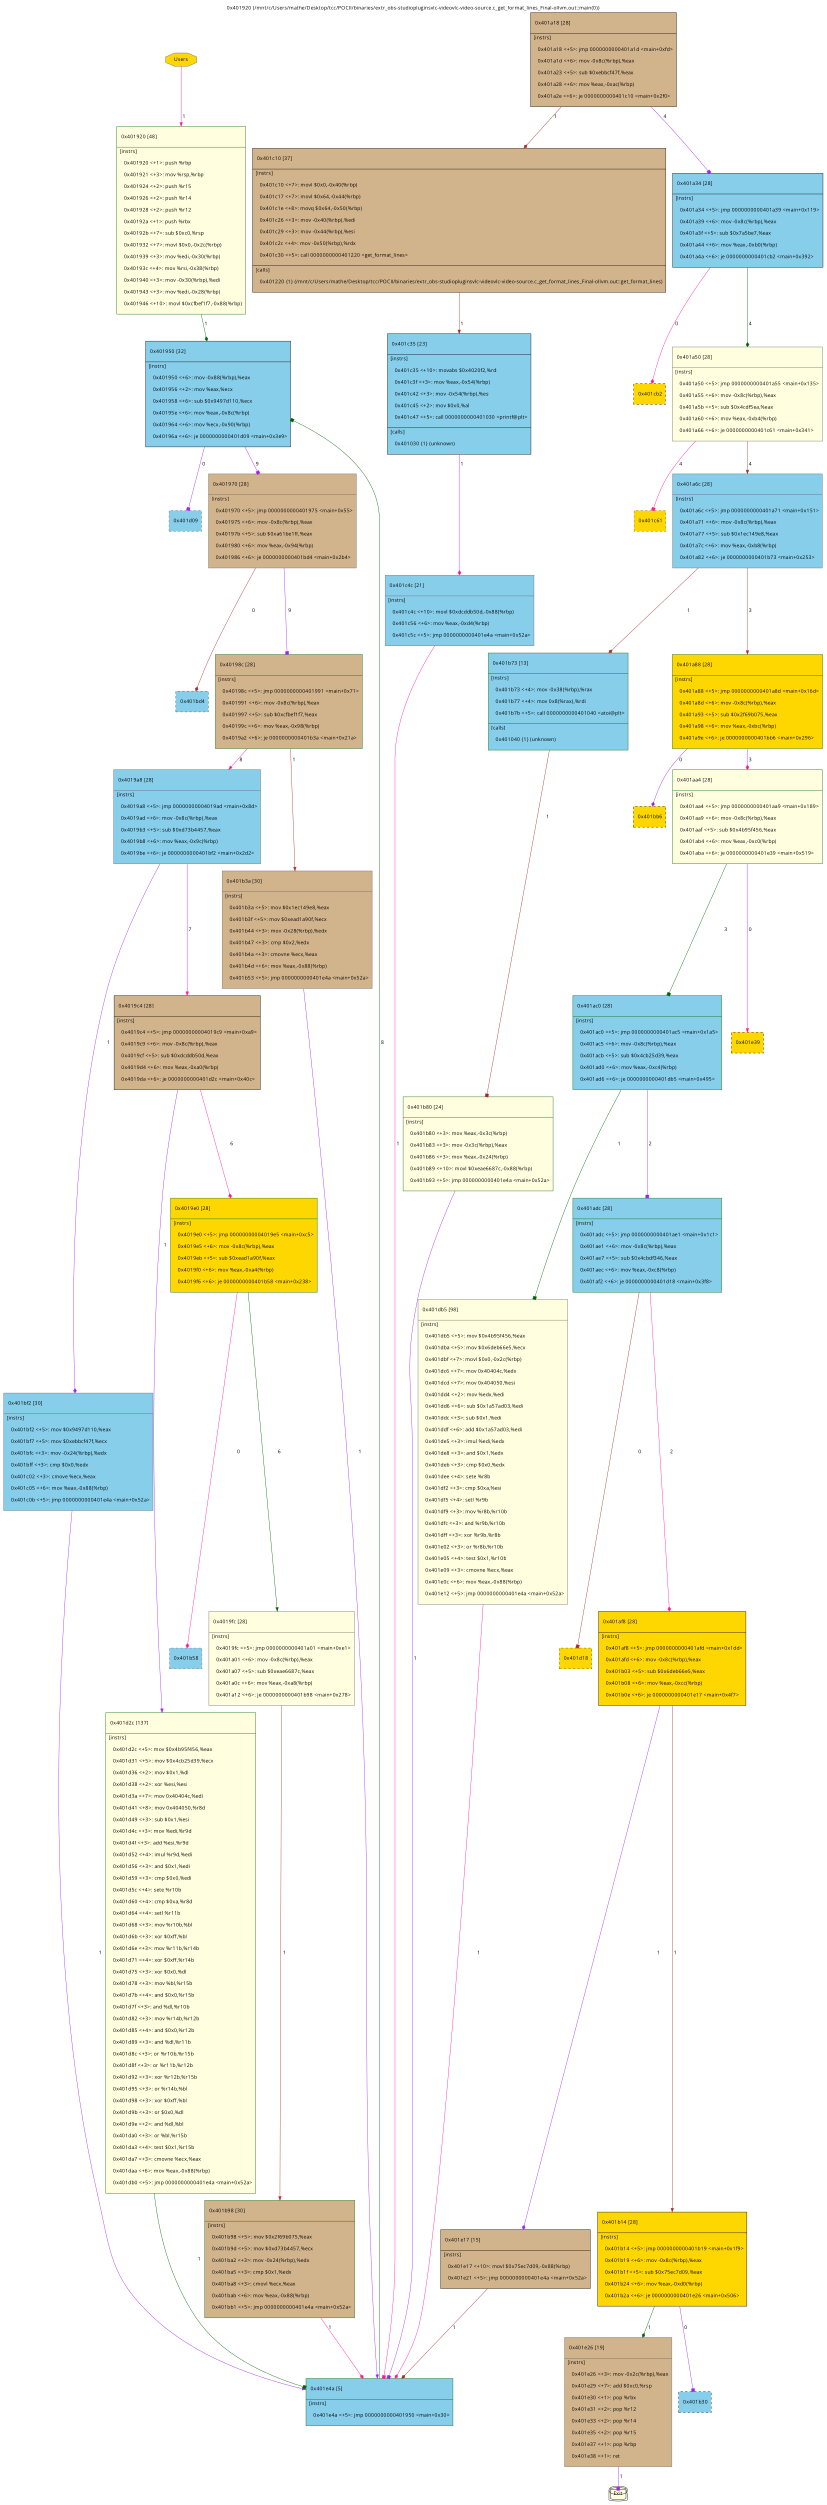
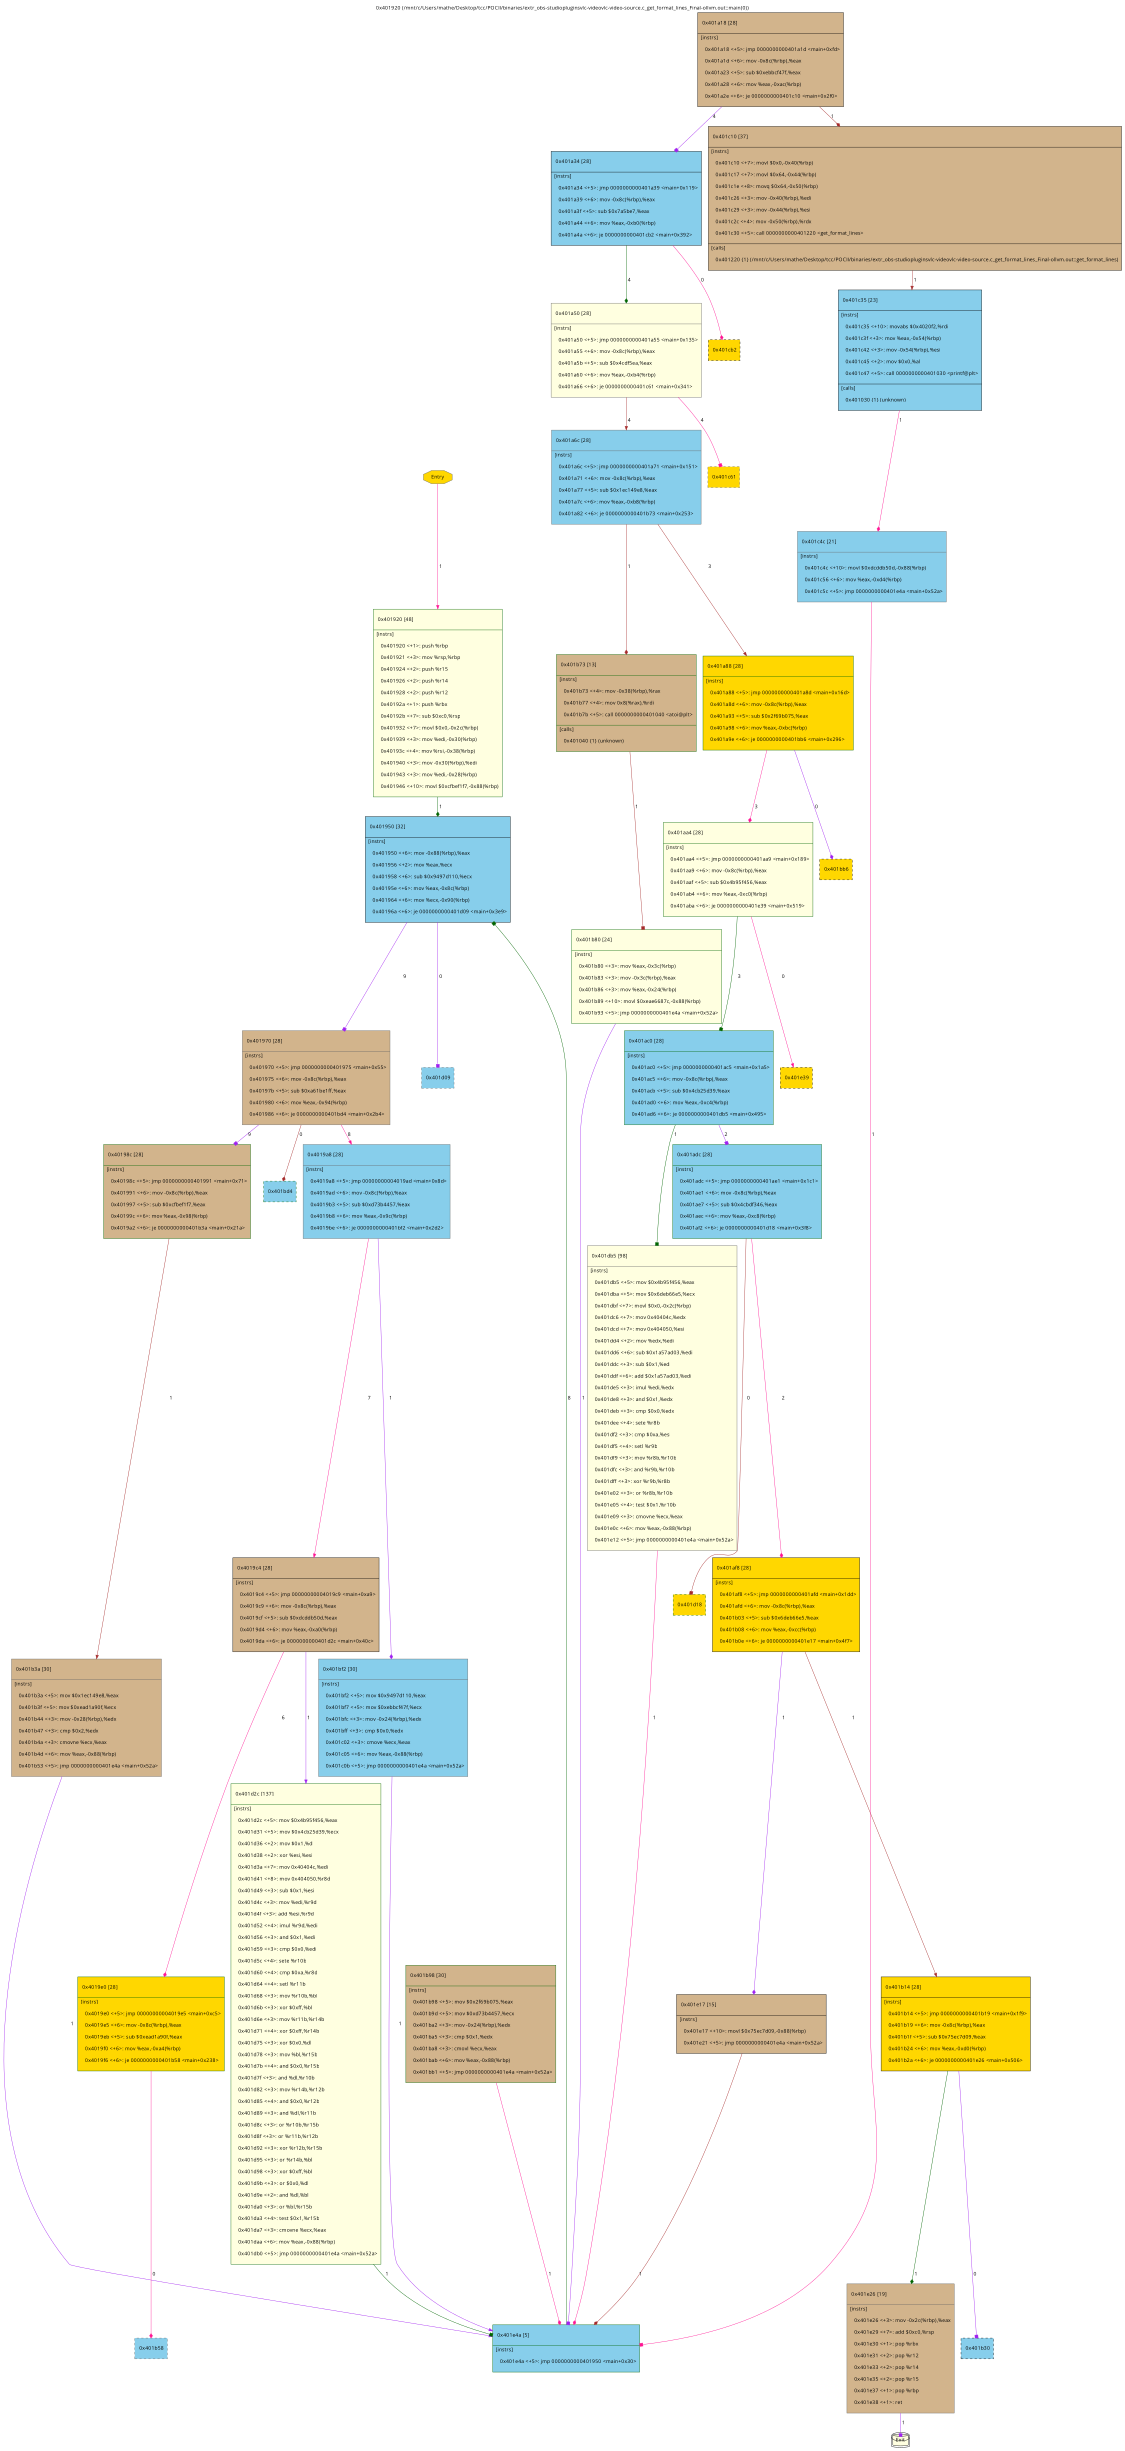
(181, 60) -> (438, 477)
(558, 702) -> (626, 703)
(239, 758) -> (345, 1133)
(282, 1658) -> none
